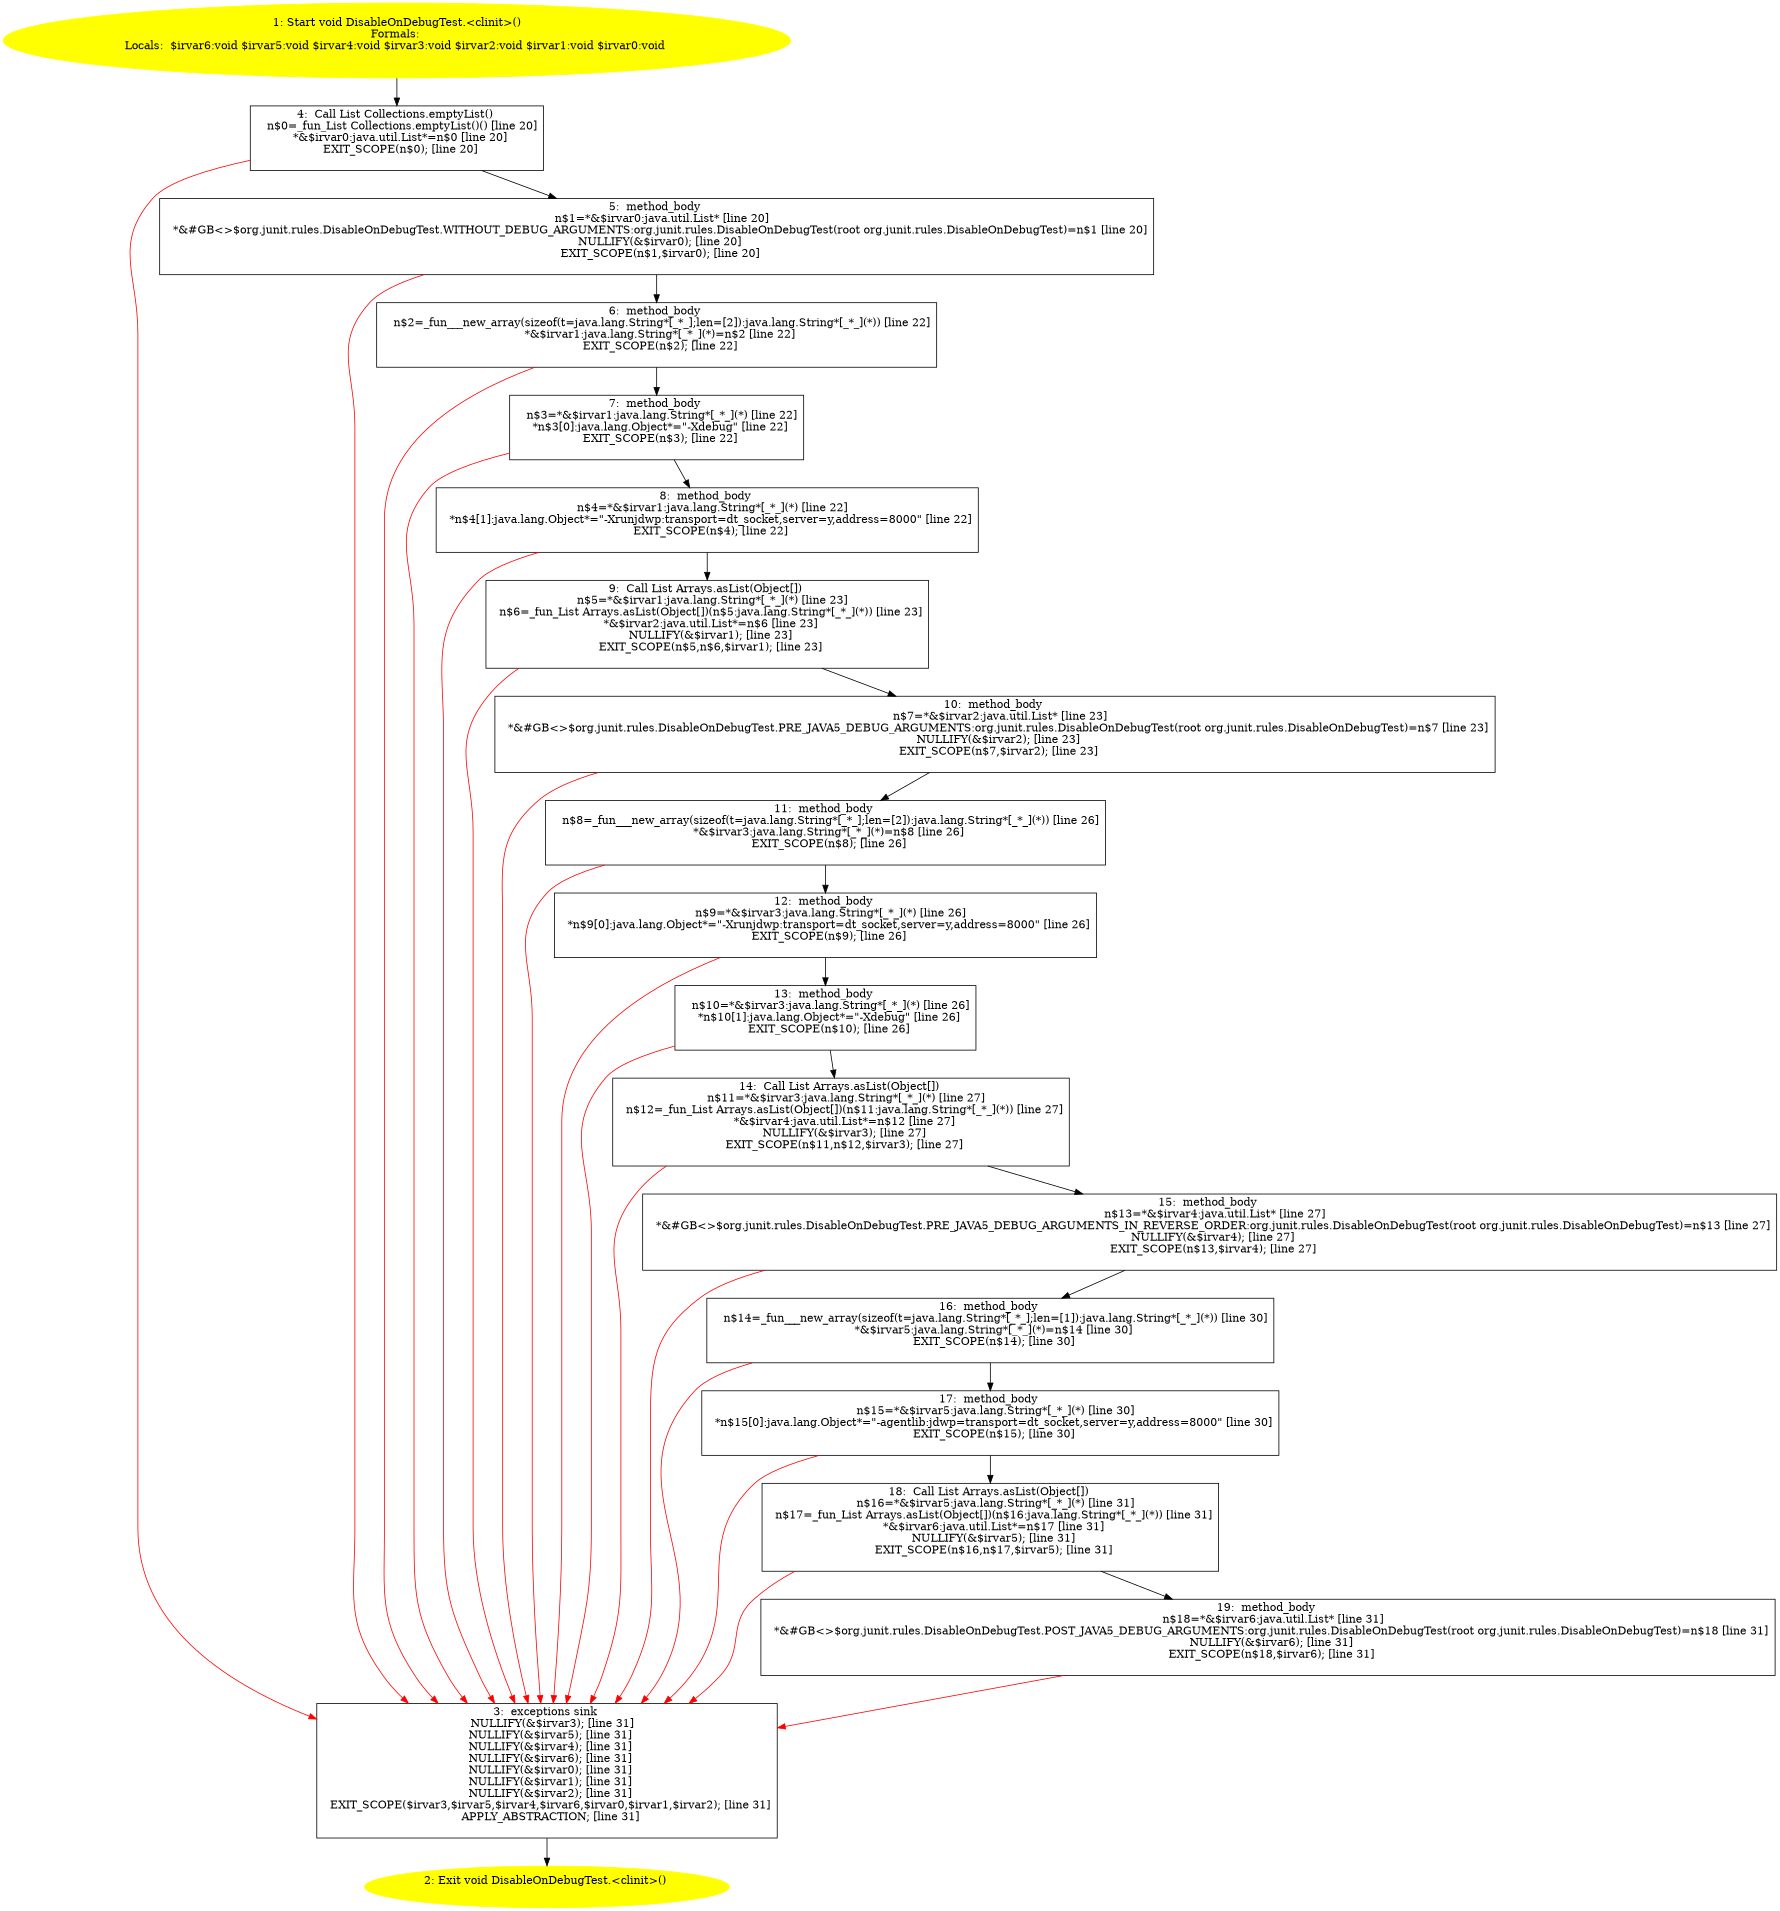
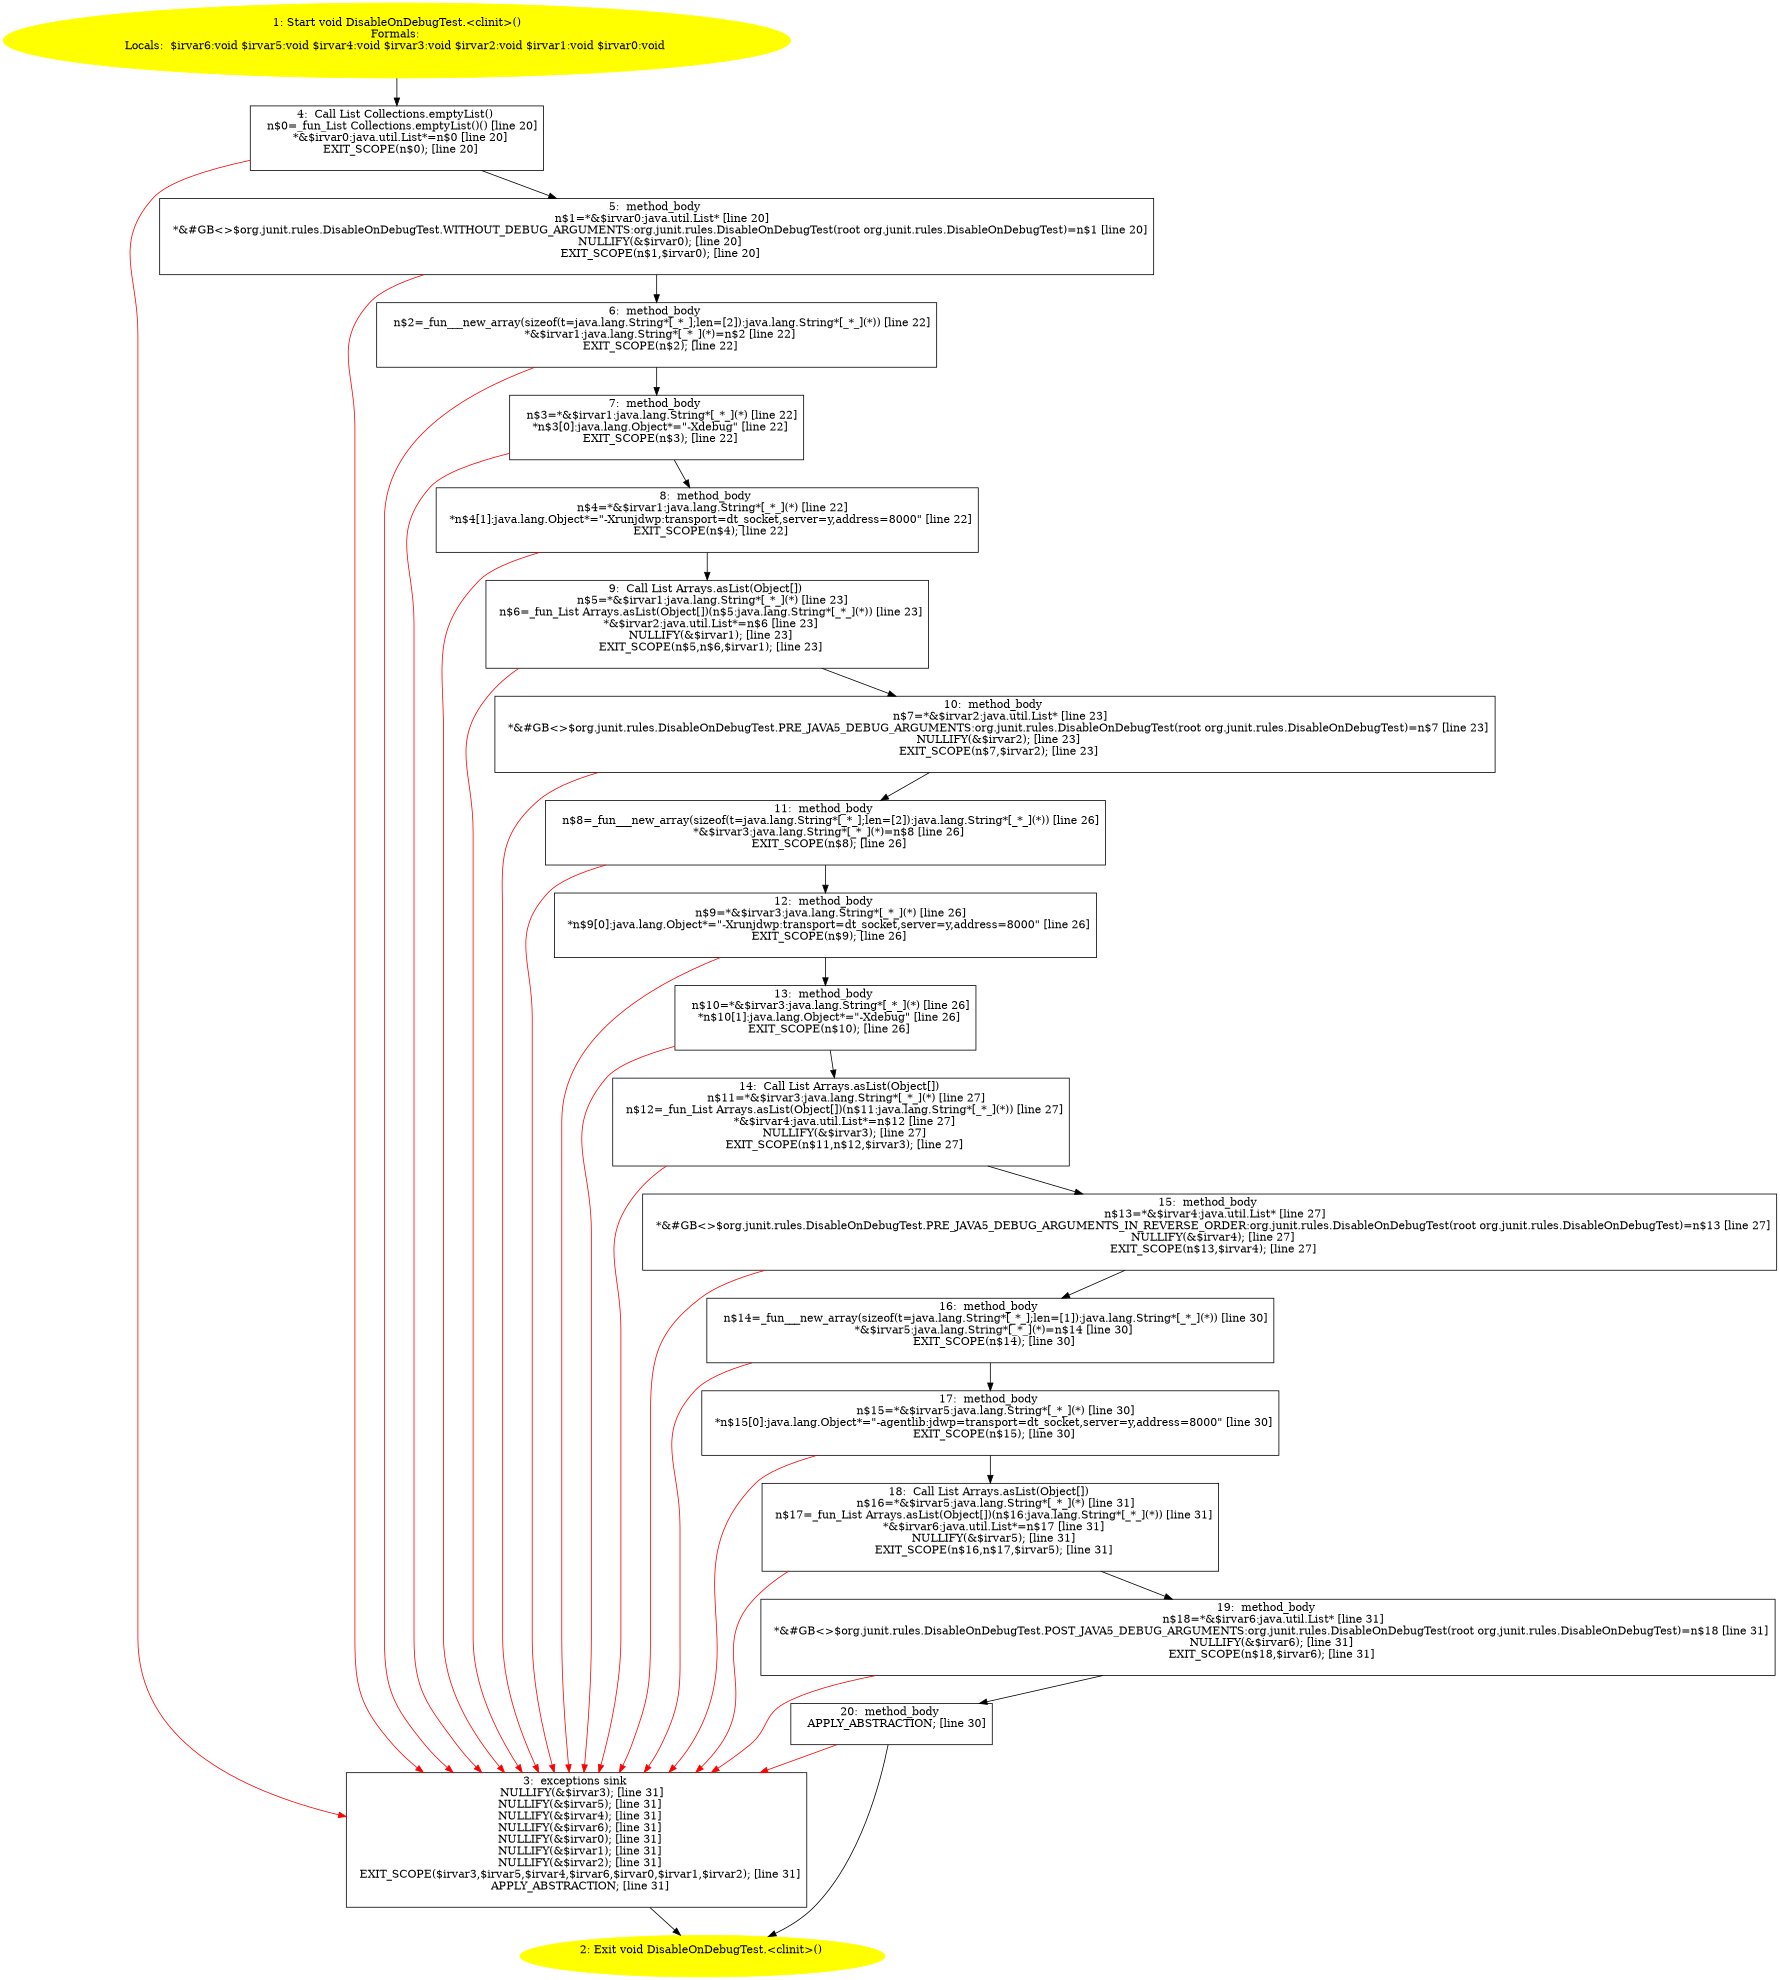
none -> (892, 1724)
